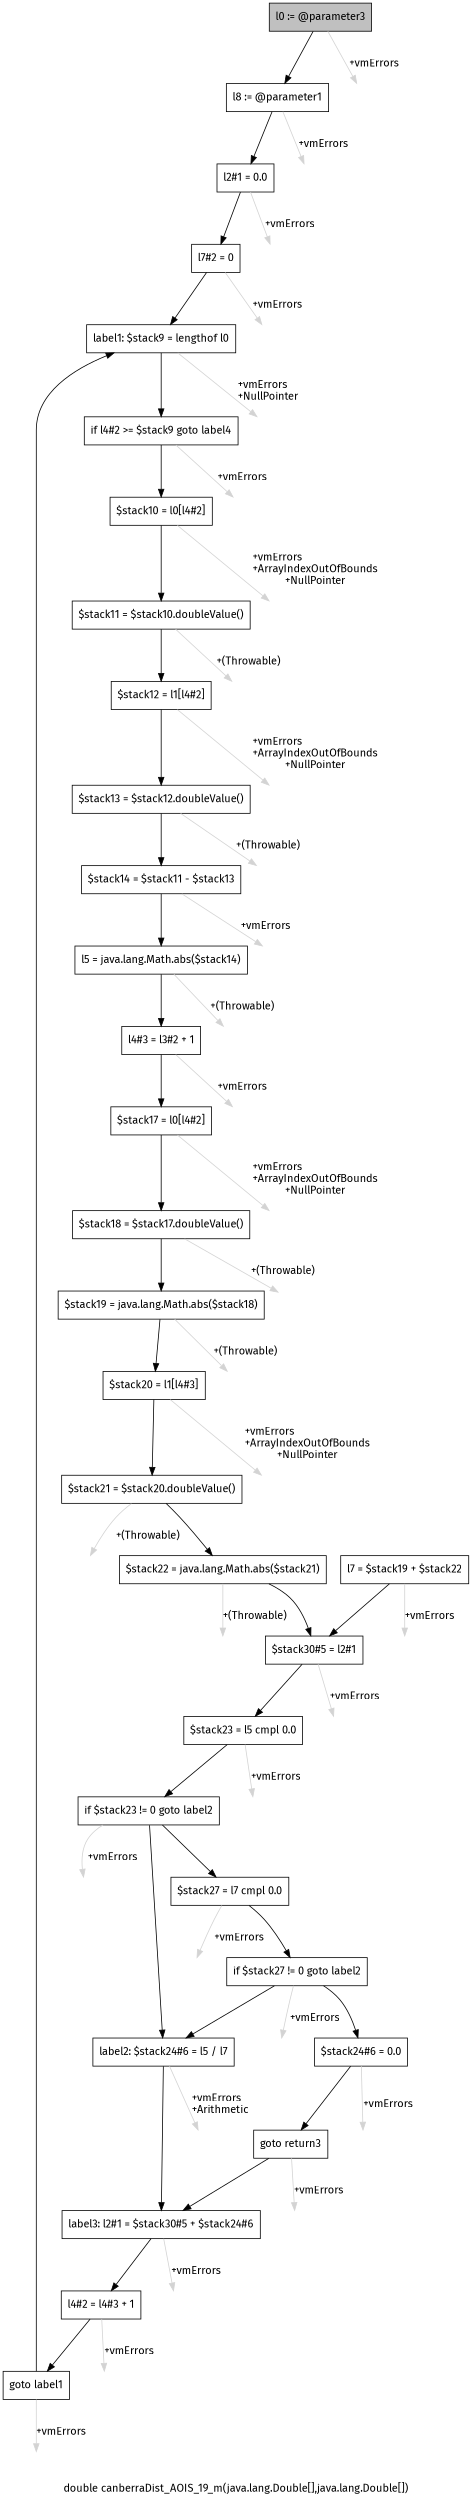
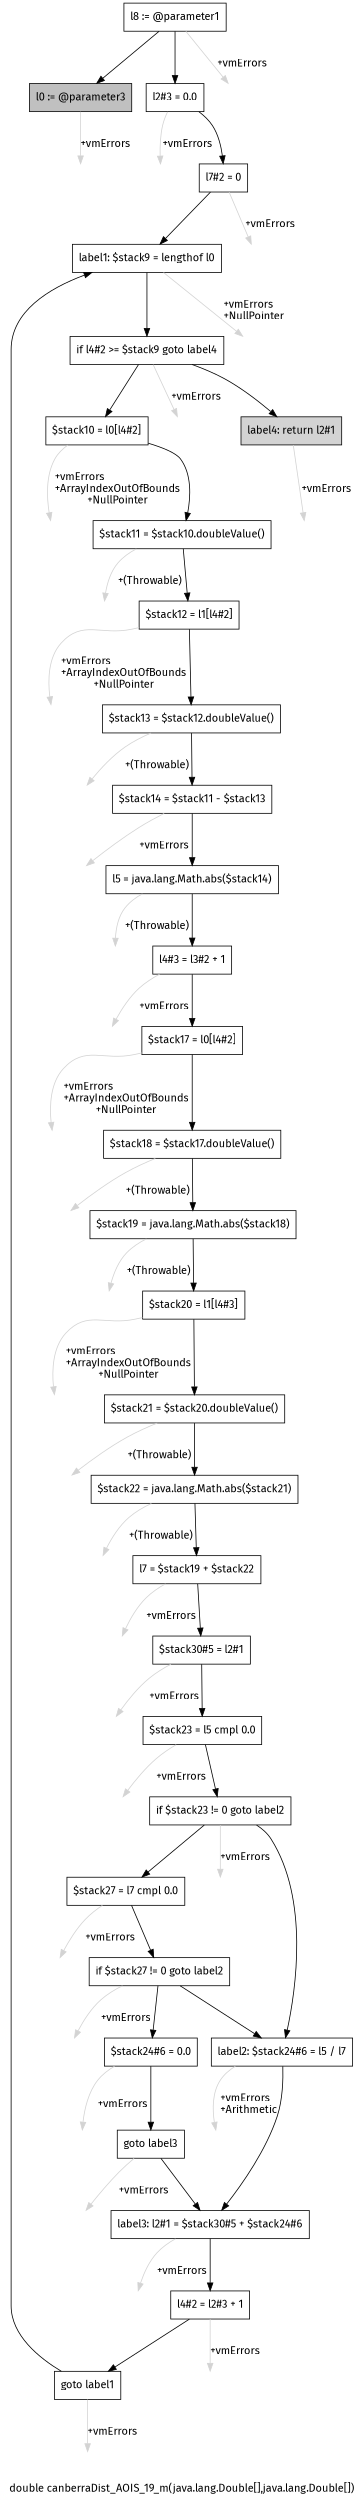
(301, 54) -> (131, 55)
(245, 178) -> (175, 98)
none -> (291, 431)
(294, 1602) -> (196, 1525)
(291, 2144) -> (151, 2144)
(101, 2305) -> (210, 2305)
